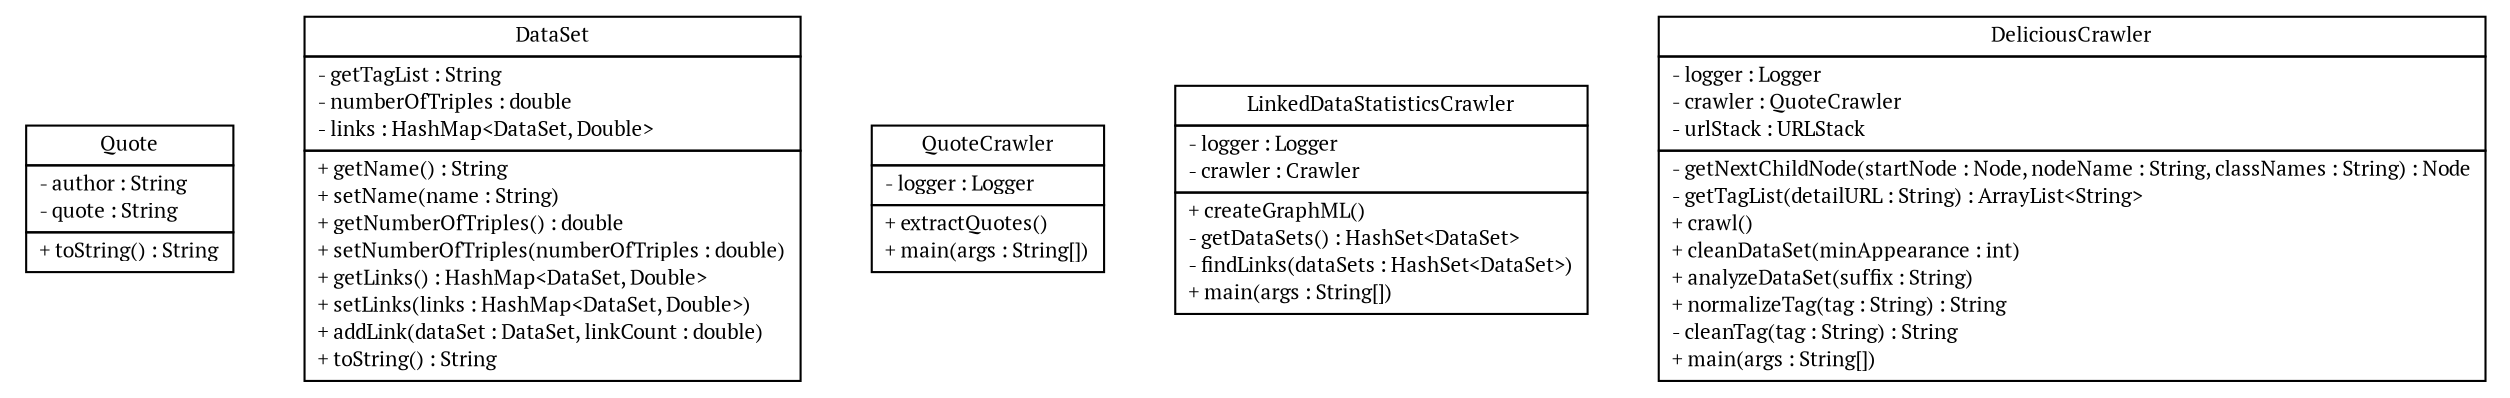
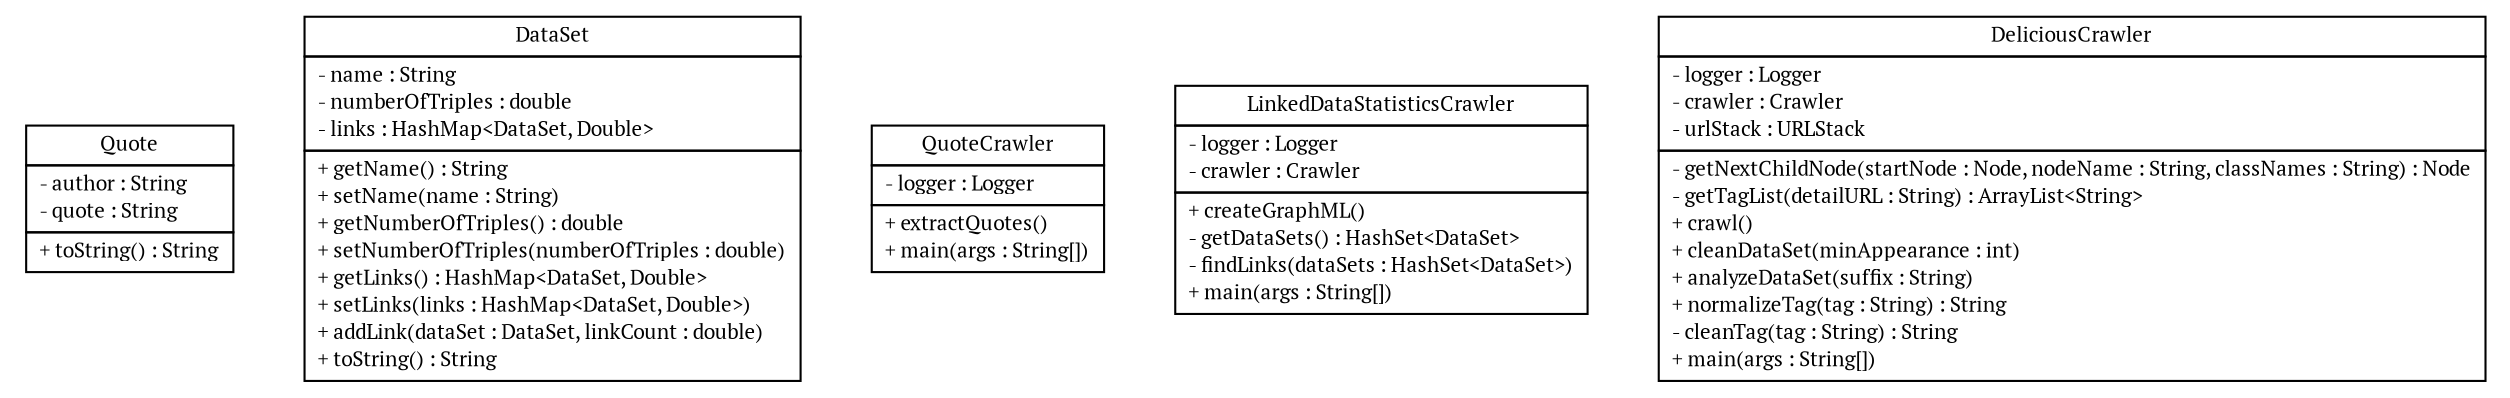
(410, 75) -> (387, 75)
(1787, 103) -> (1758, 103)
